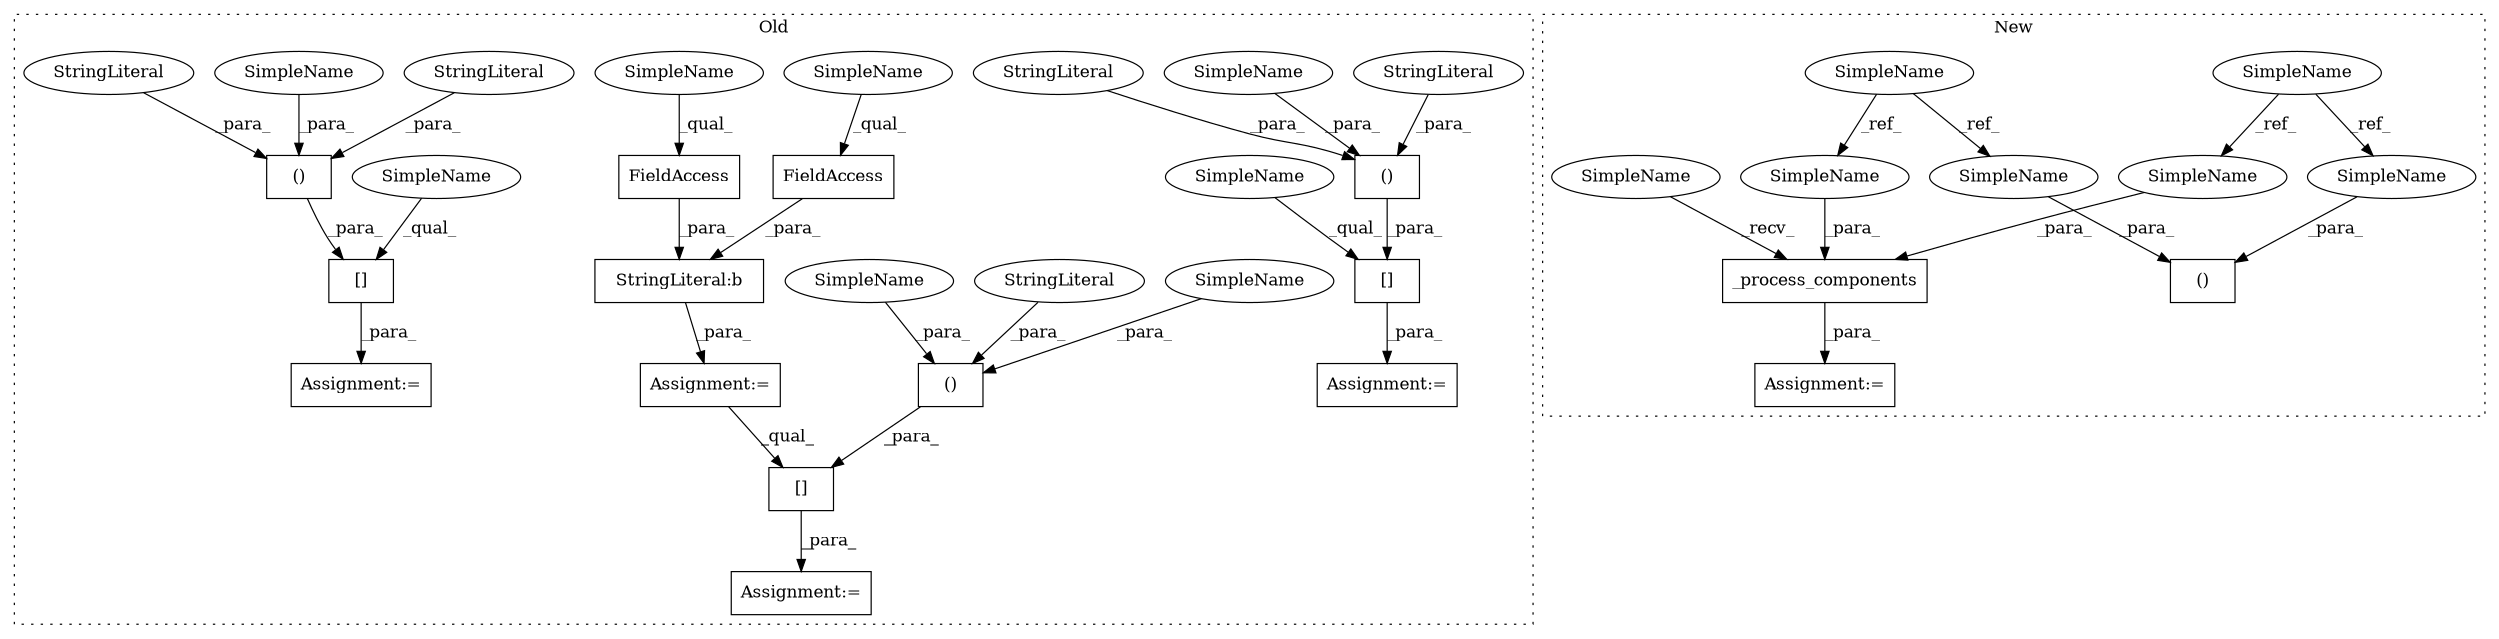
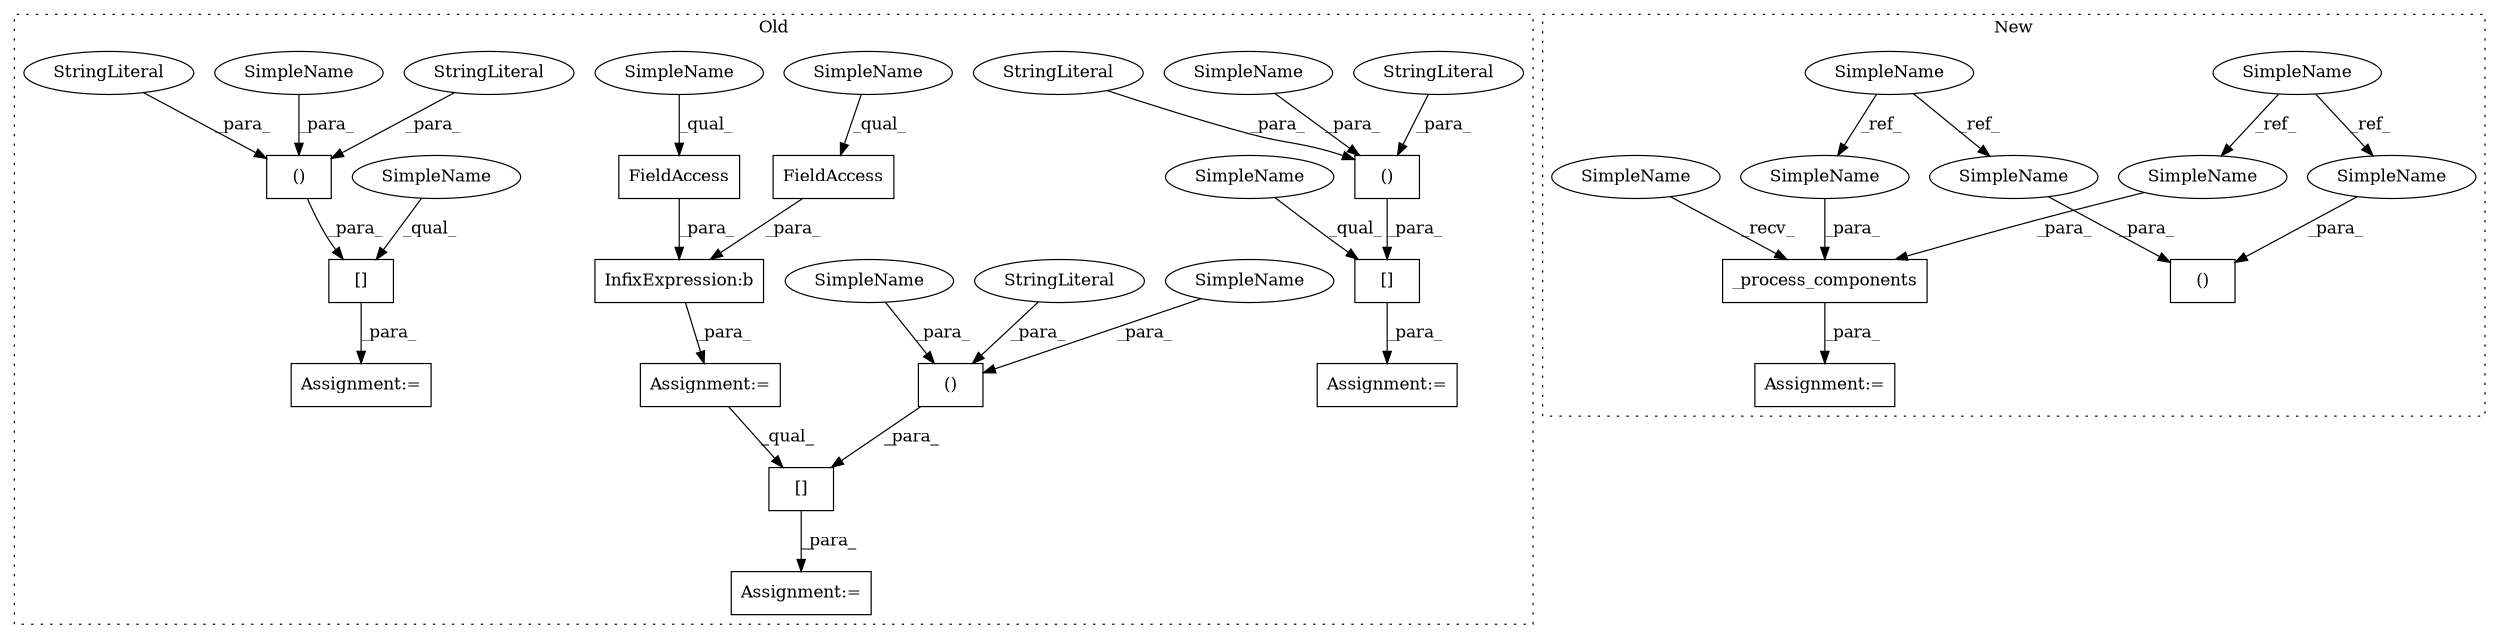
(679, 281) -> (679, 281)
